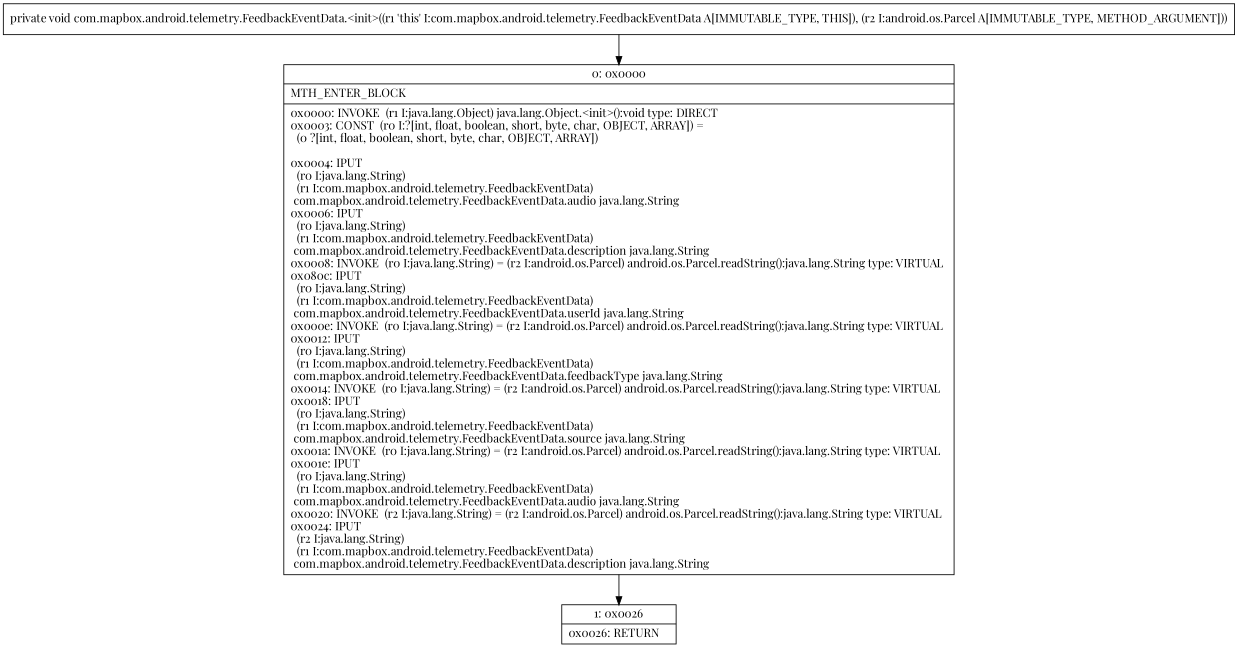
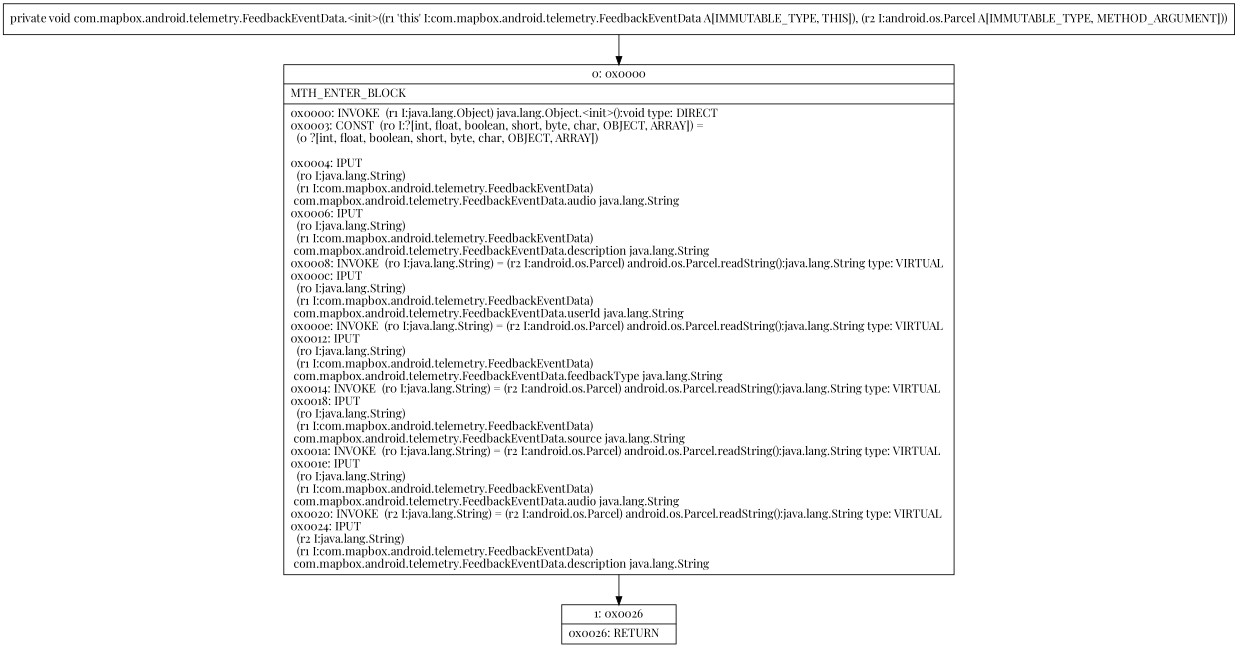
(329, 276) -> (330, 276)
